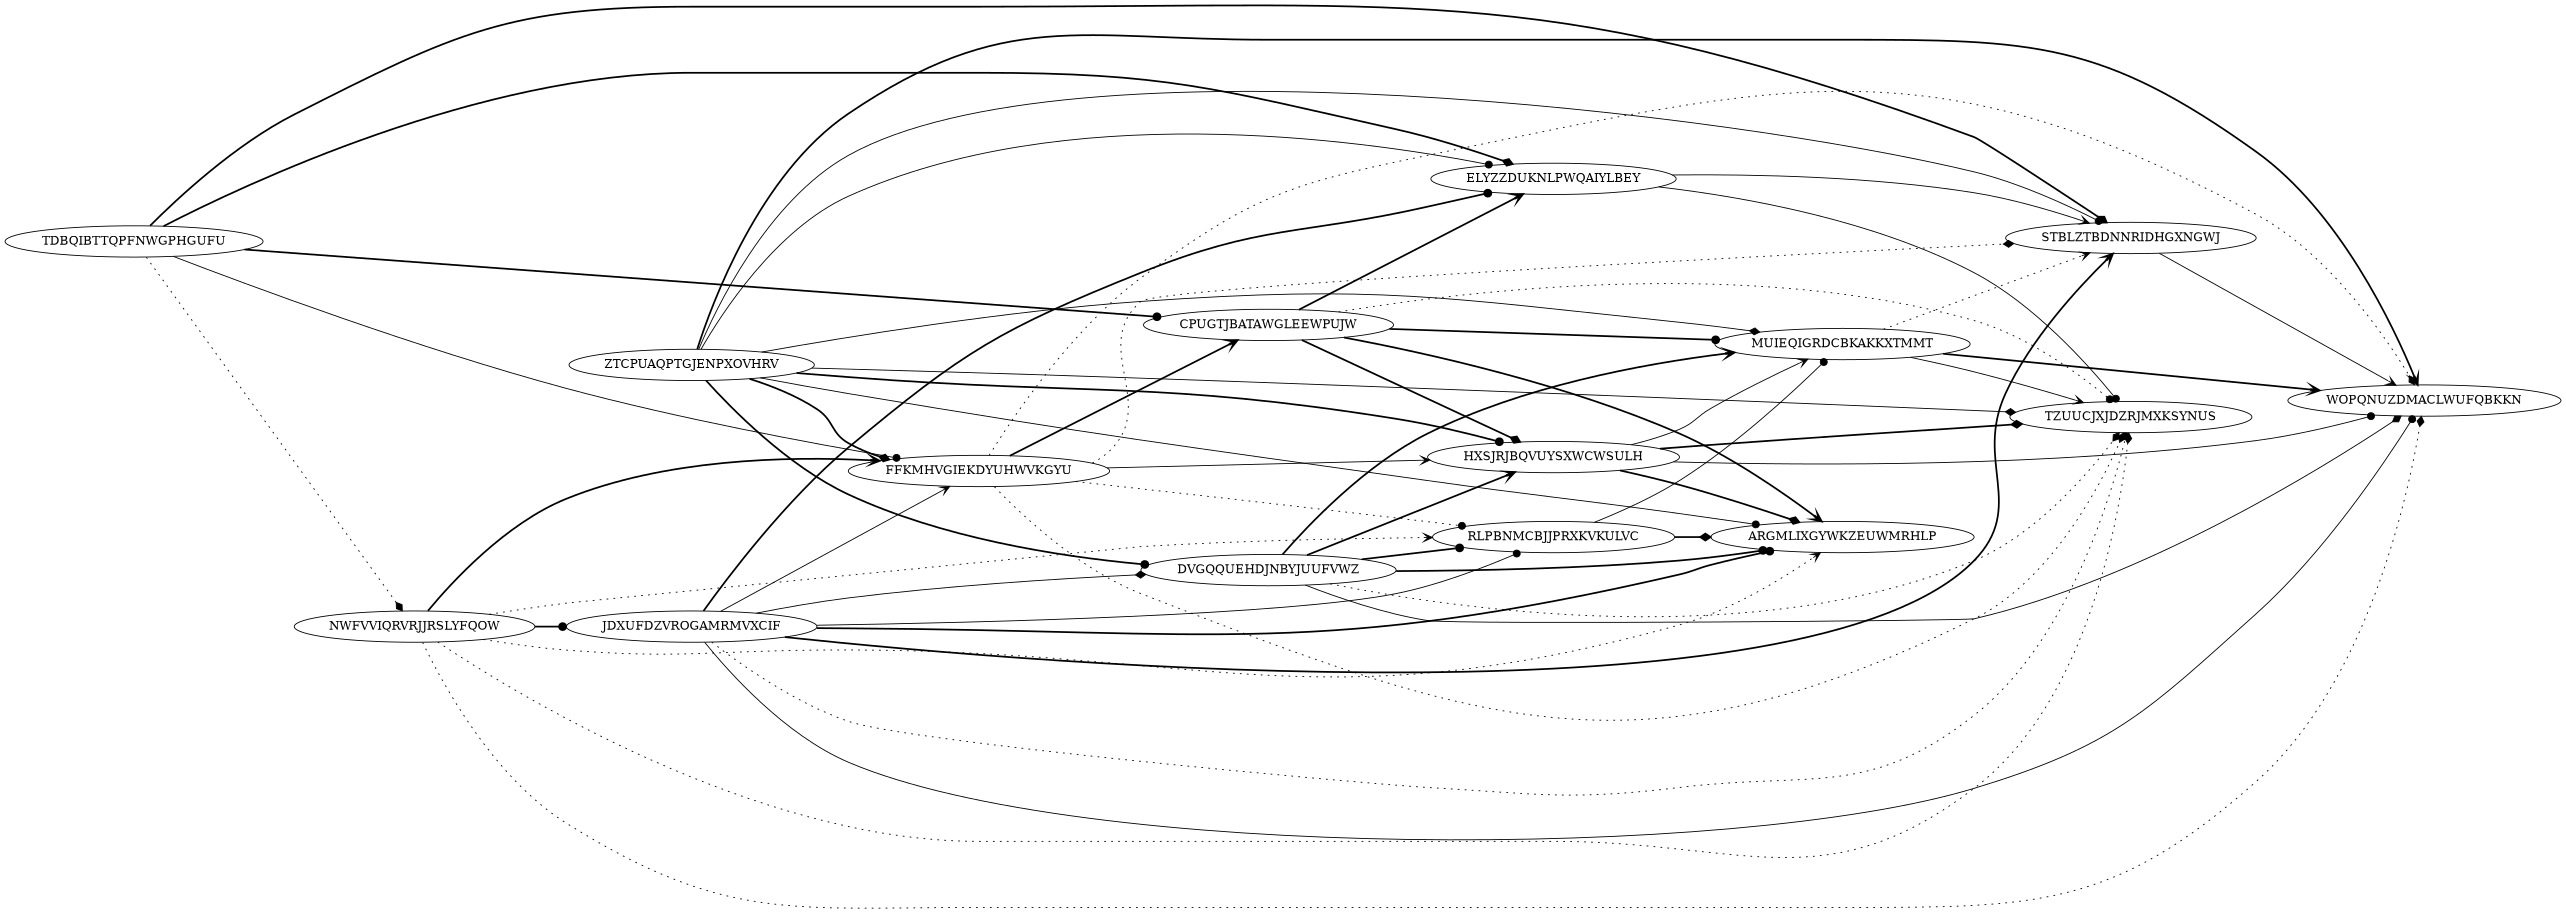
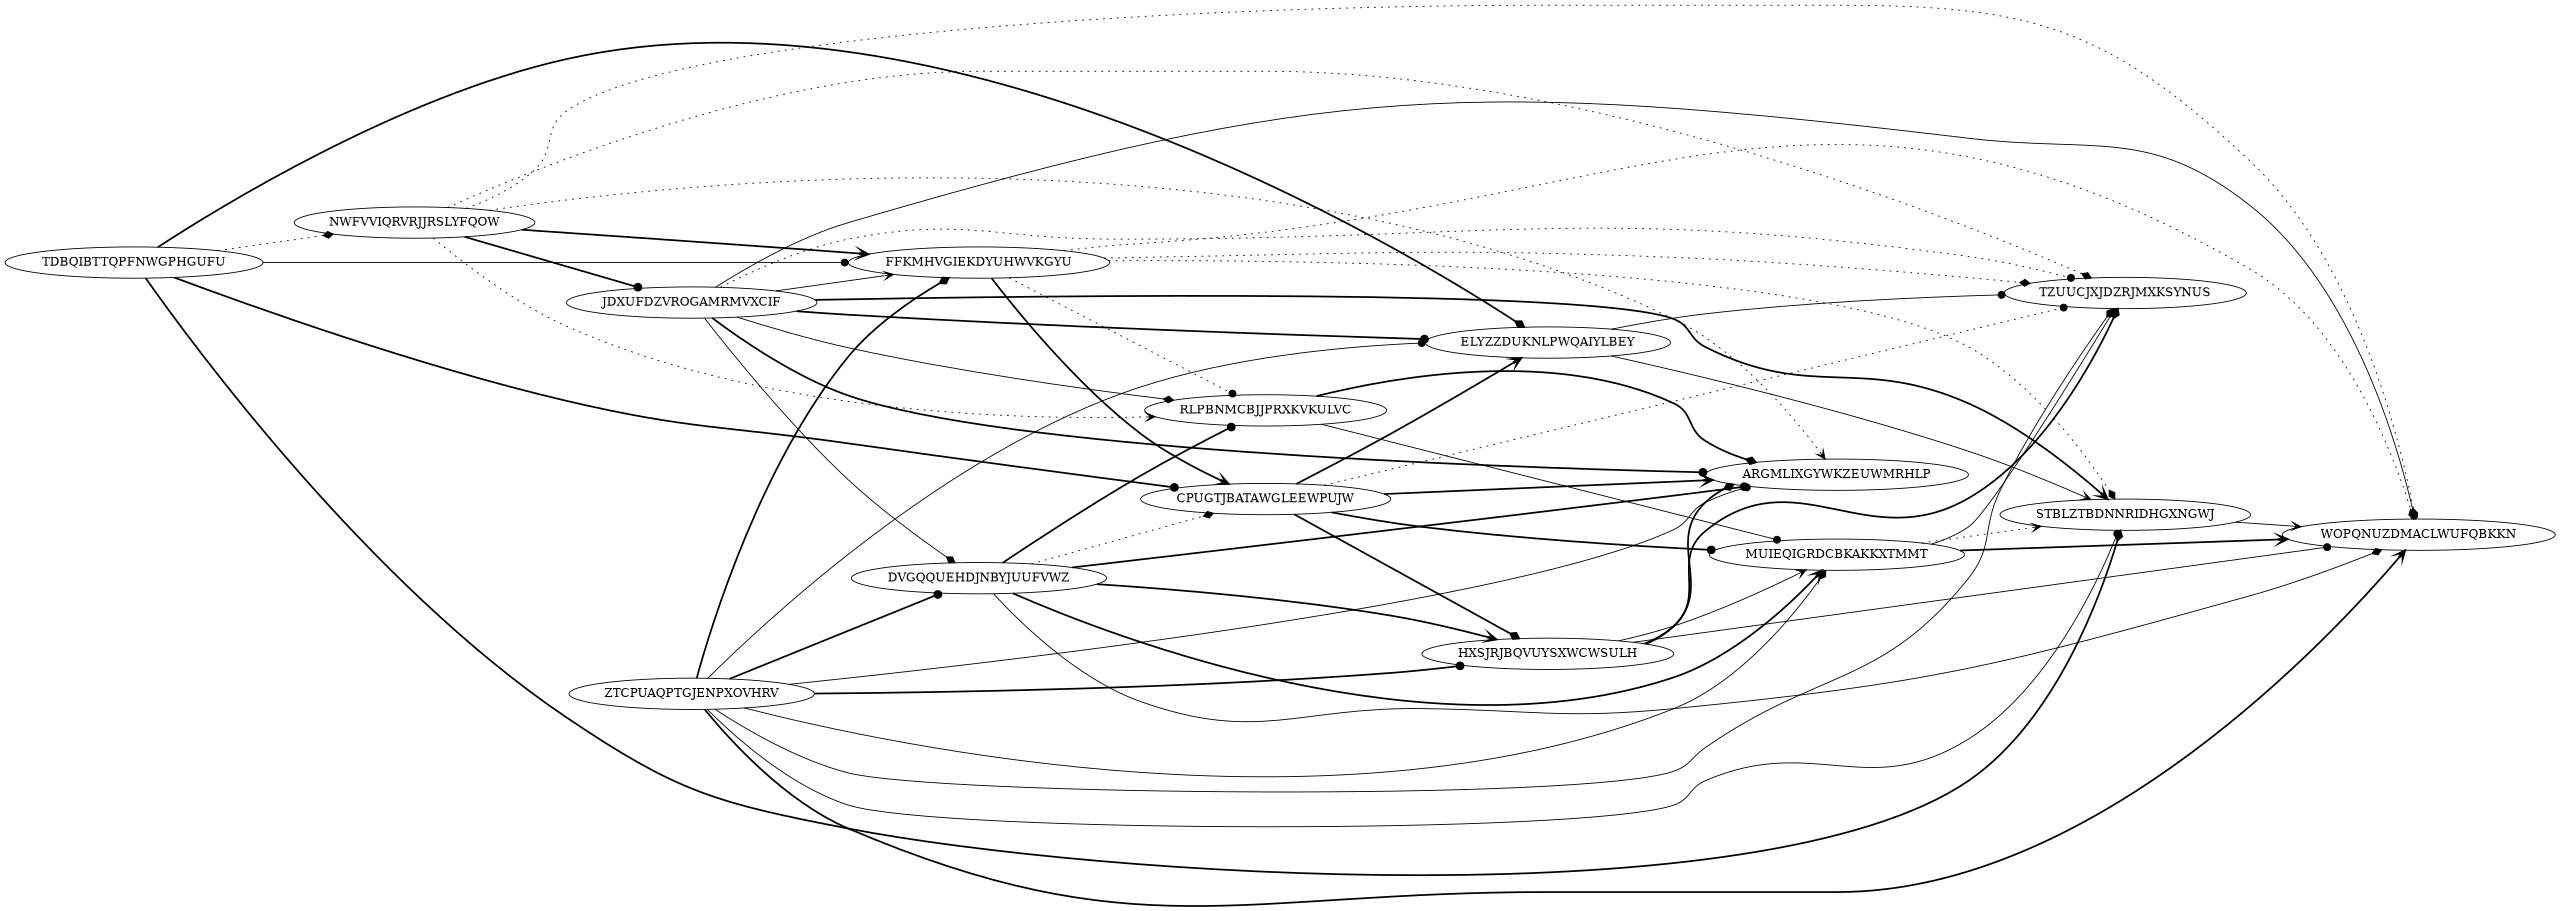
(1993, 377) -> (2055, 405)
(1264, 464) -> none
(1747, 612) -> (1117, 540)
(1169, 614) -> (948, 367)
